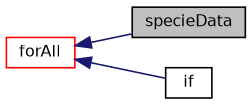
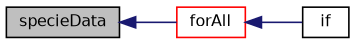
(111, 38) -> (156, 22)
